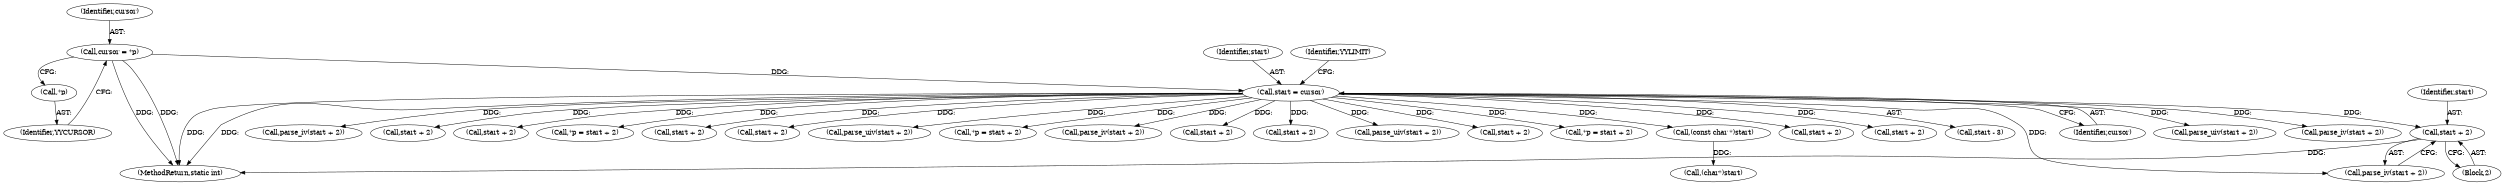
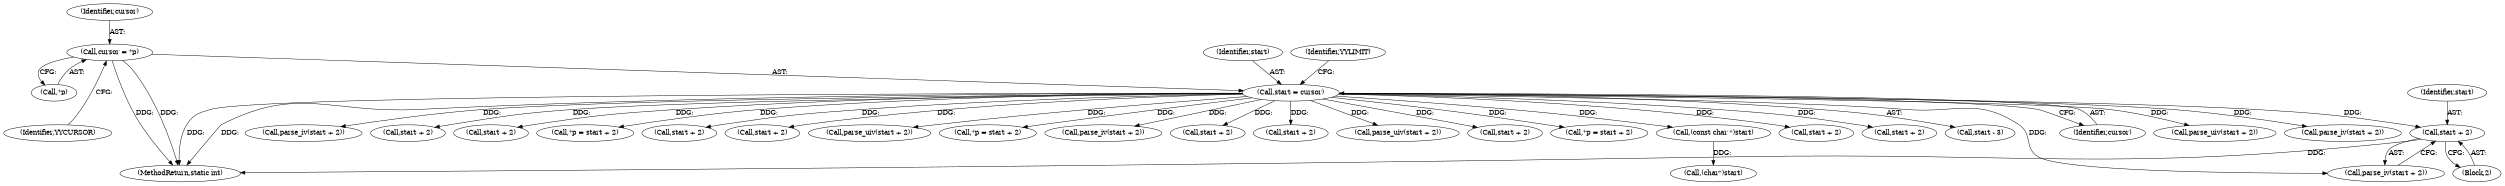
(781, 73) -> (781, 73)
(56, 111) -> (68, 71)
